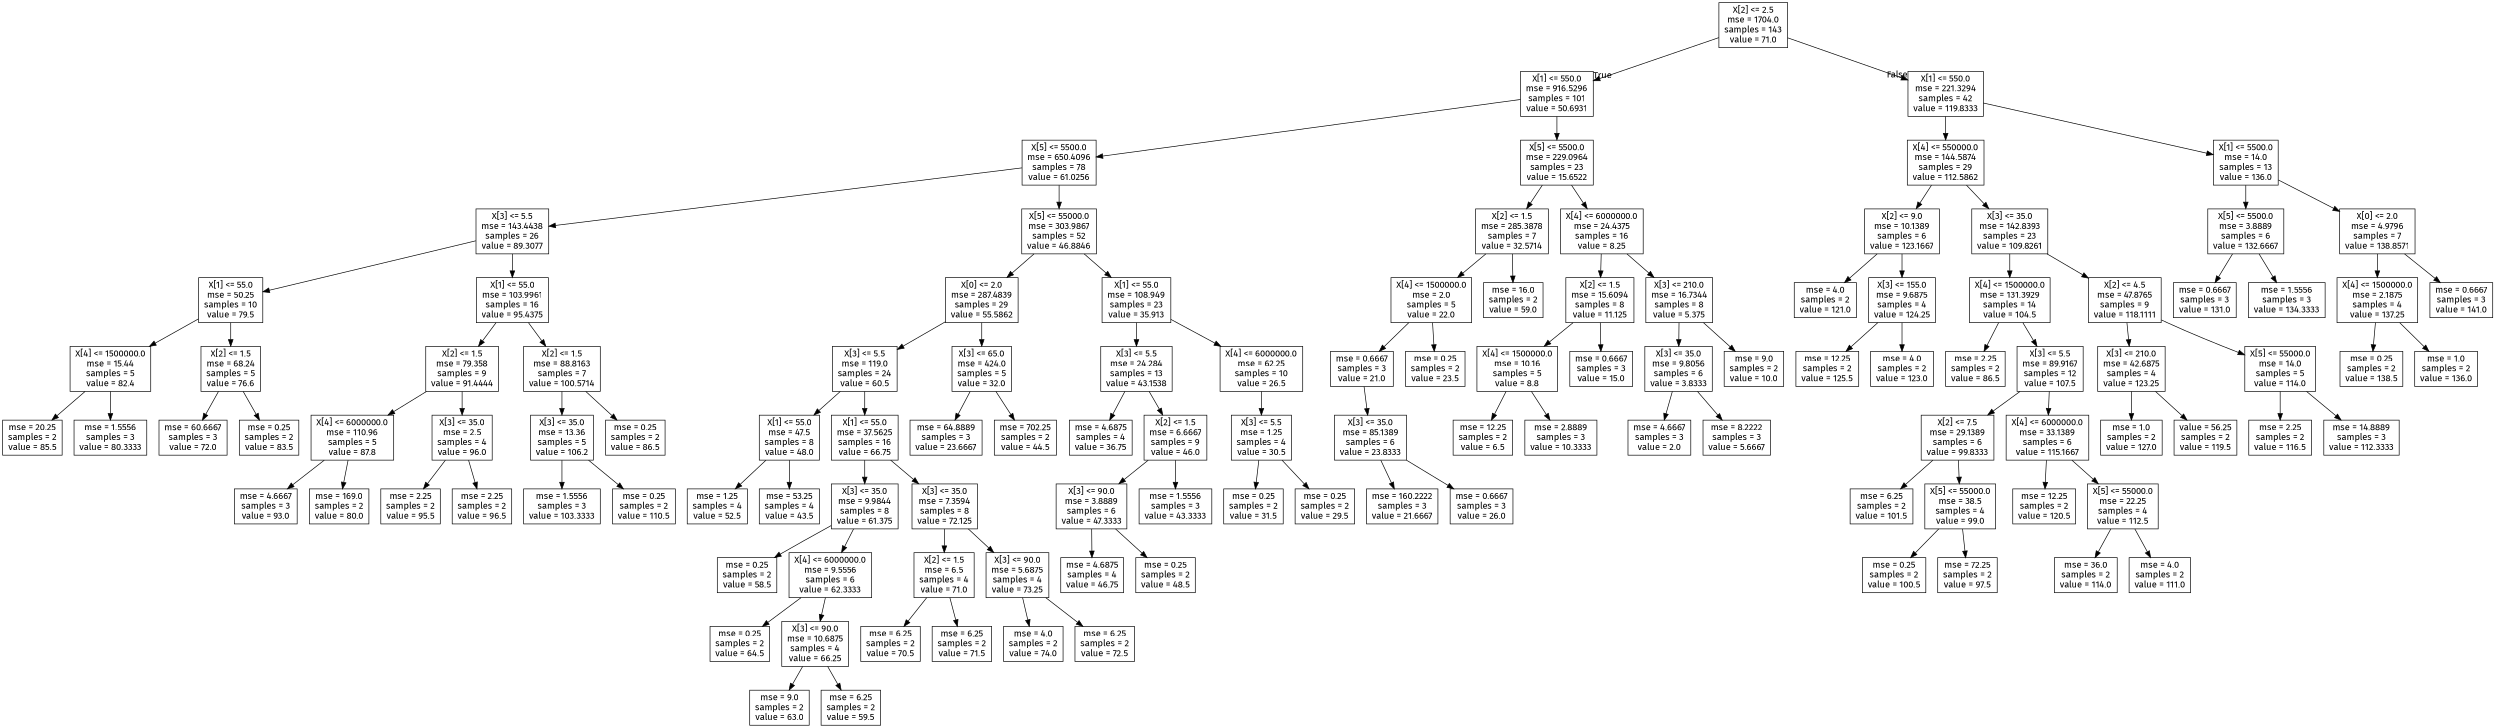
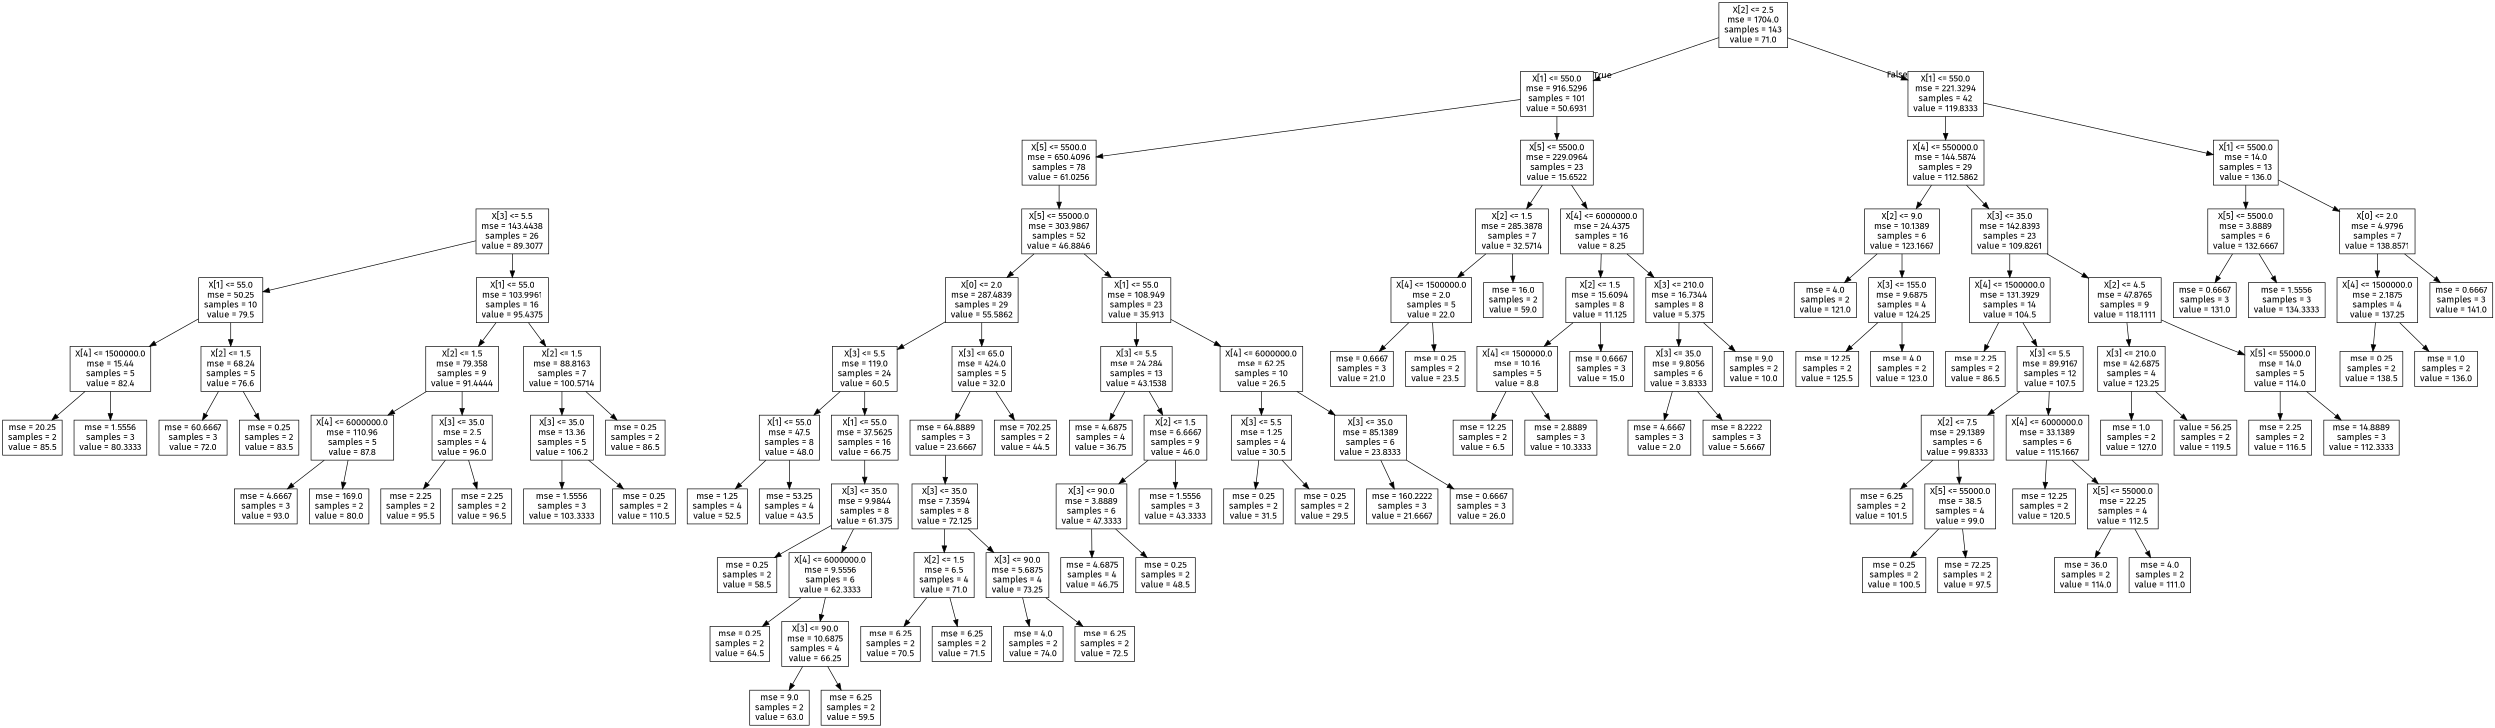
(789, 197) -> none
(1365, 398) -> (1313, 401)
(902, 470) -> (946, 466)
